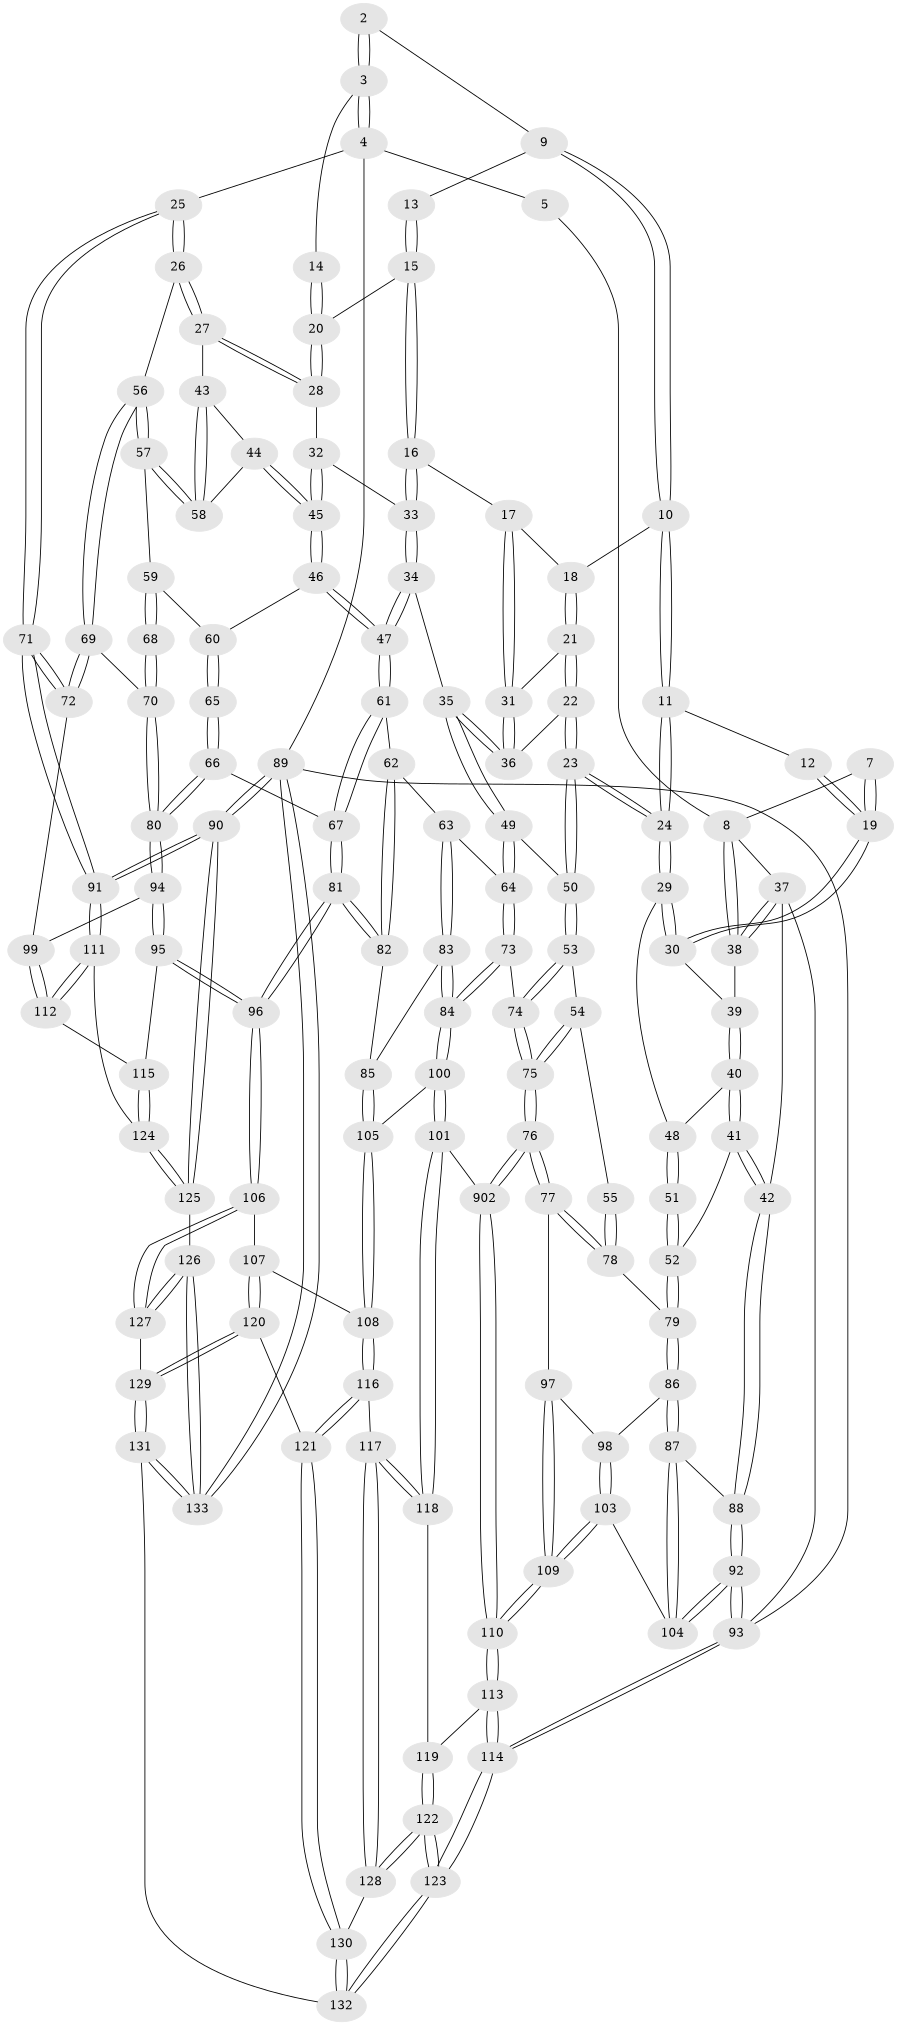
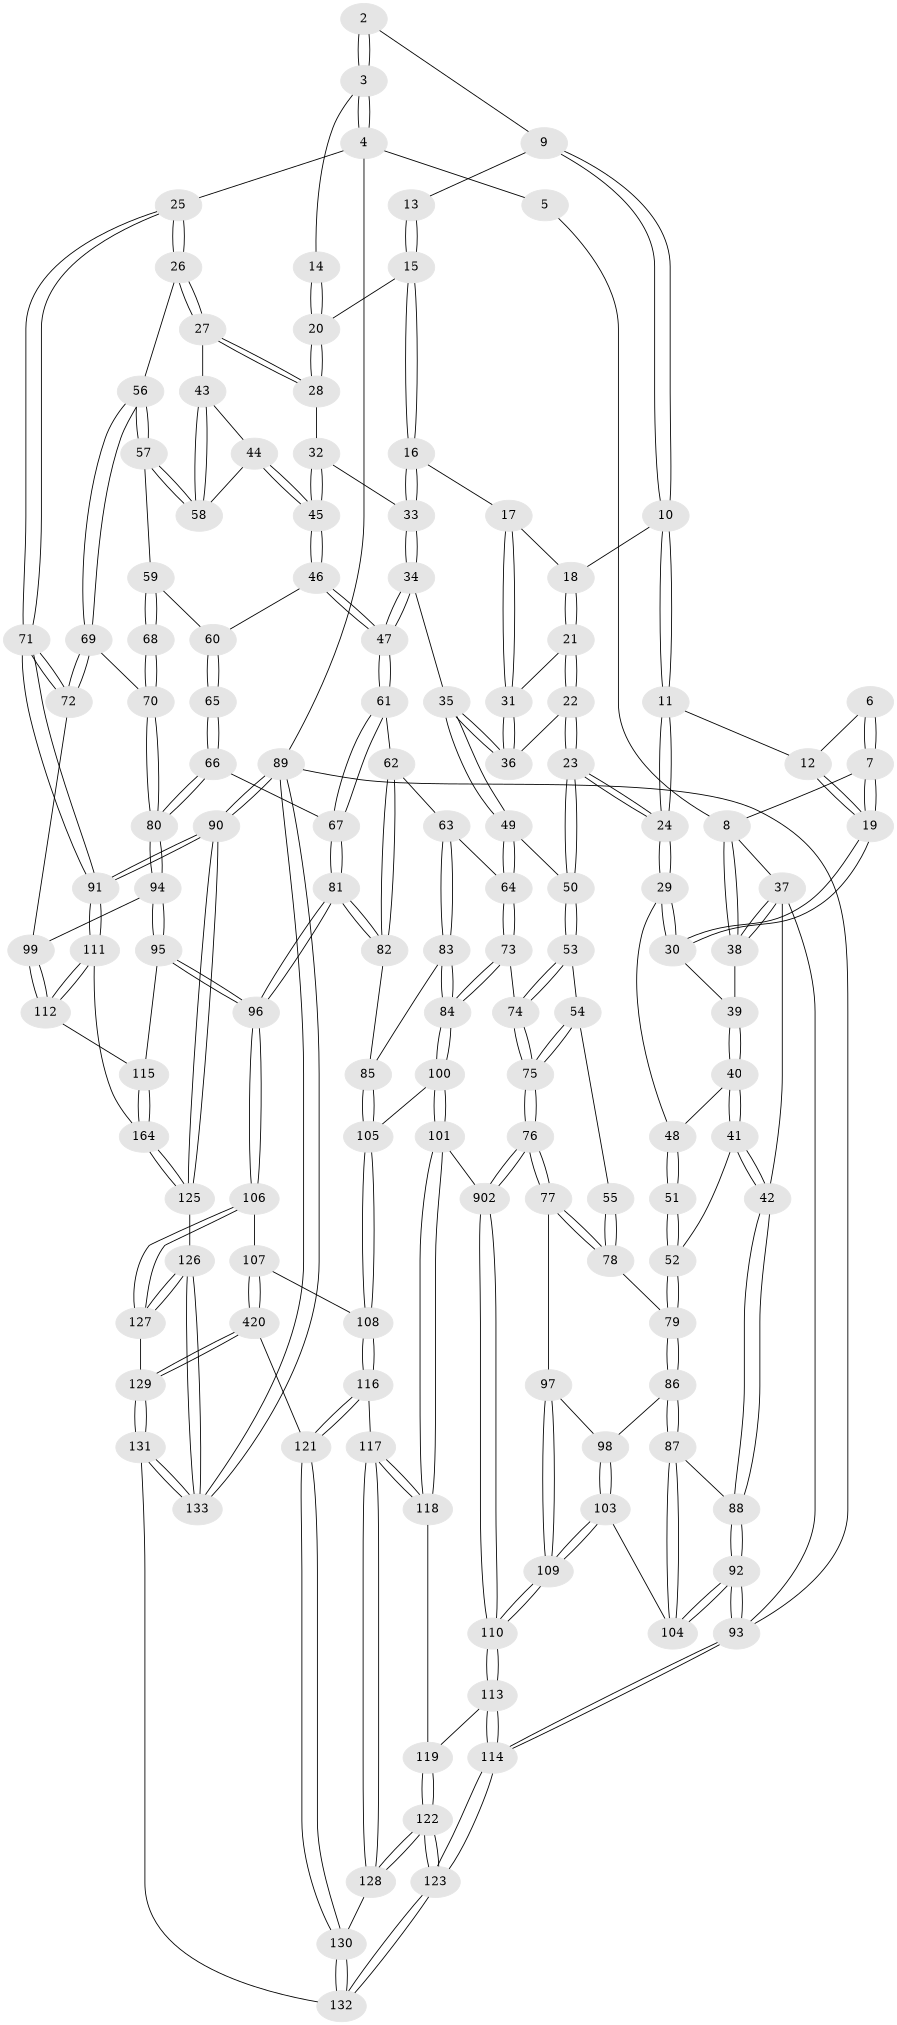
none -> (870, 702)
(144, 1137) -> (144, 1137)
(254, 1323) -> (254, 1323)
